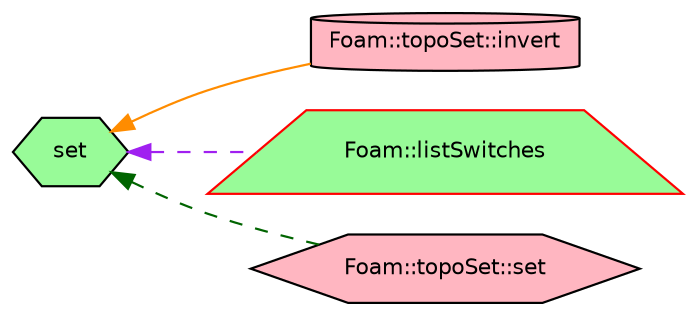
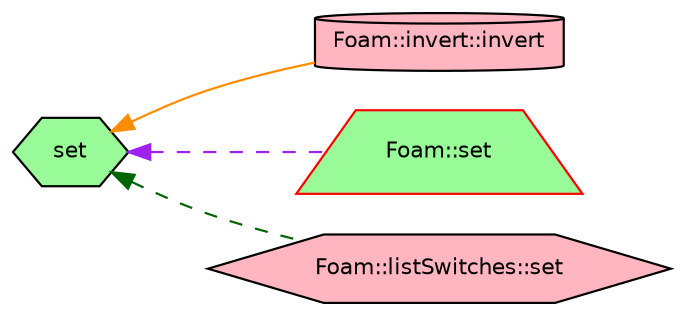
(445, 42) -> (439, 42)
(445, 152) -> (439, 152)
(445, 269) -> (439, 269)
